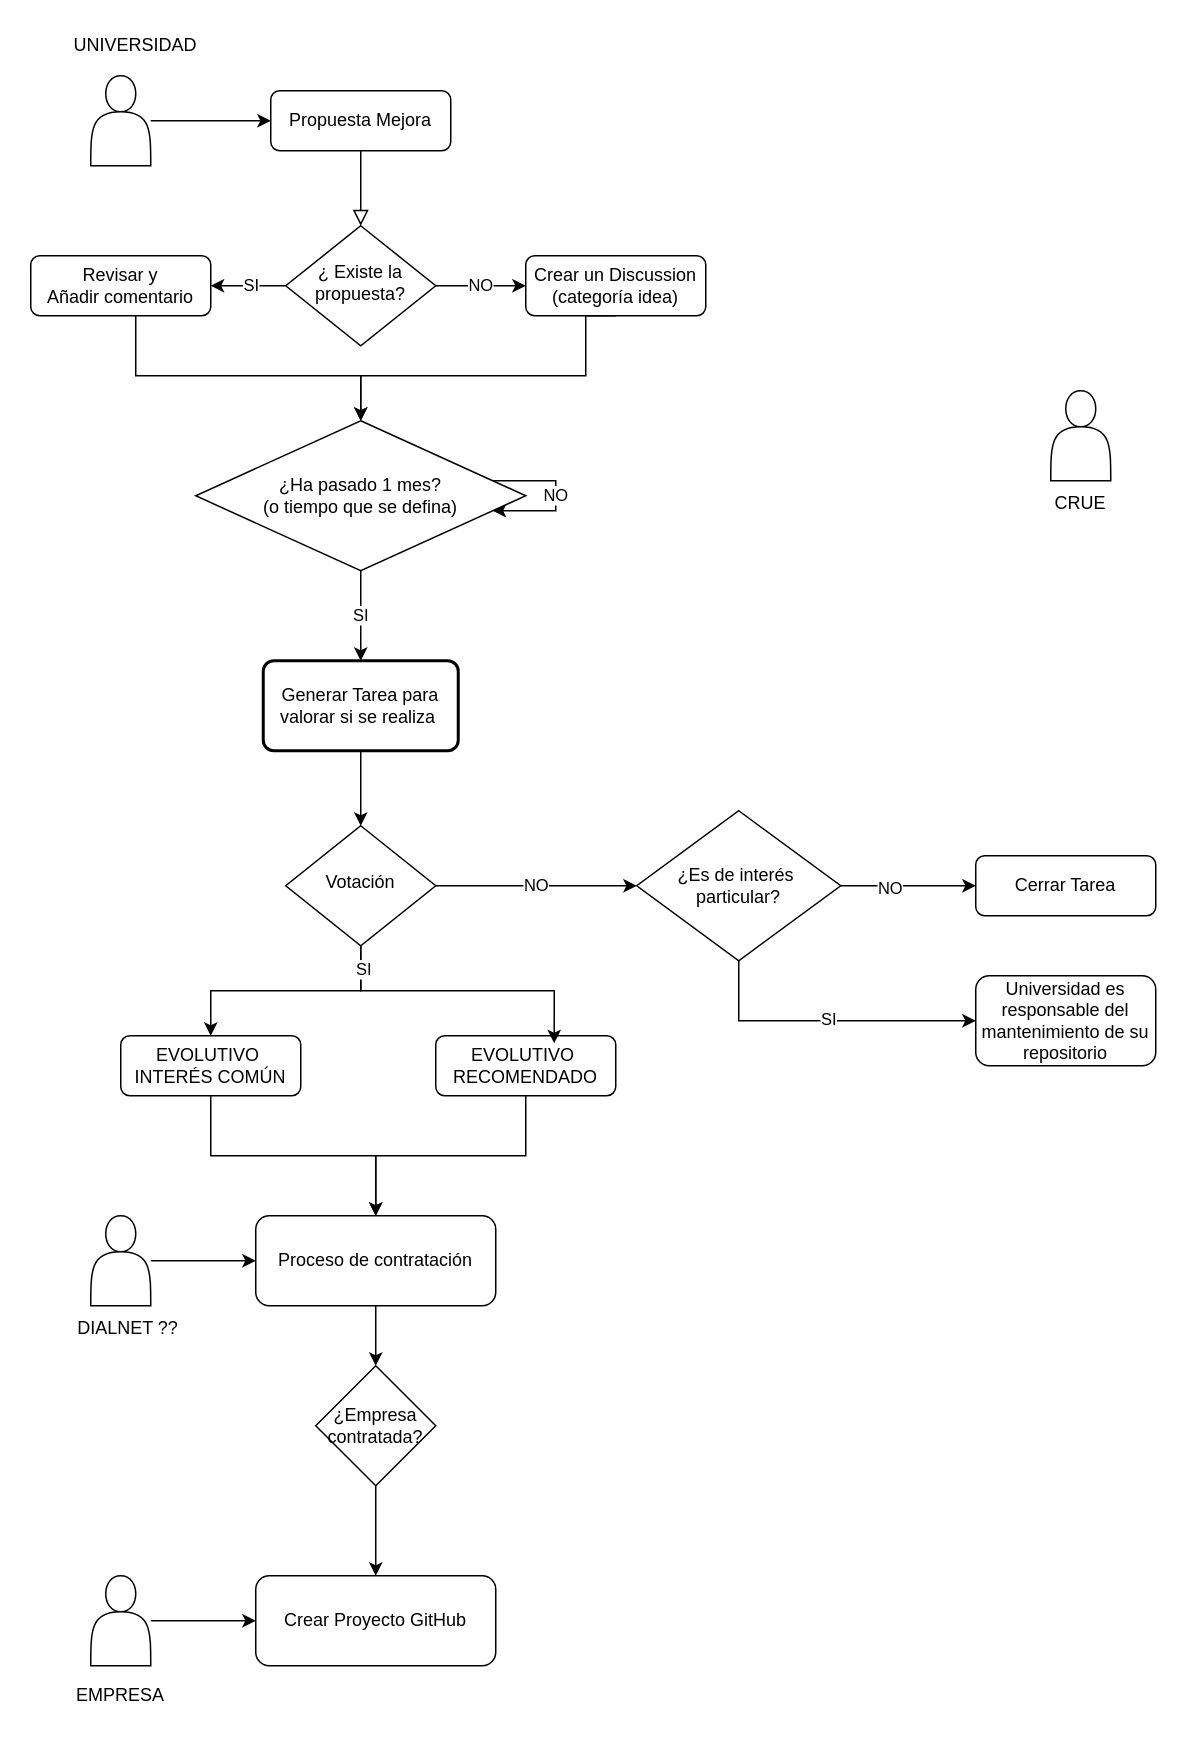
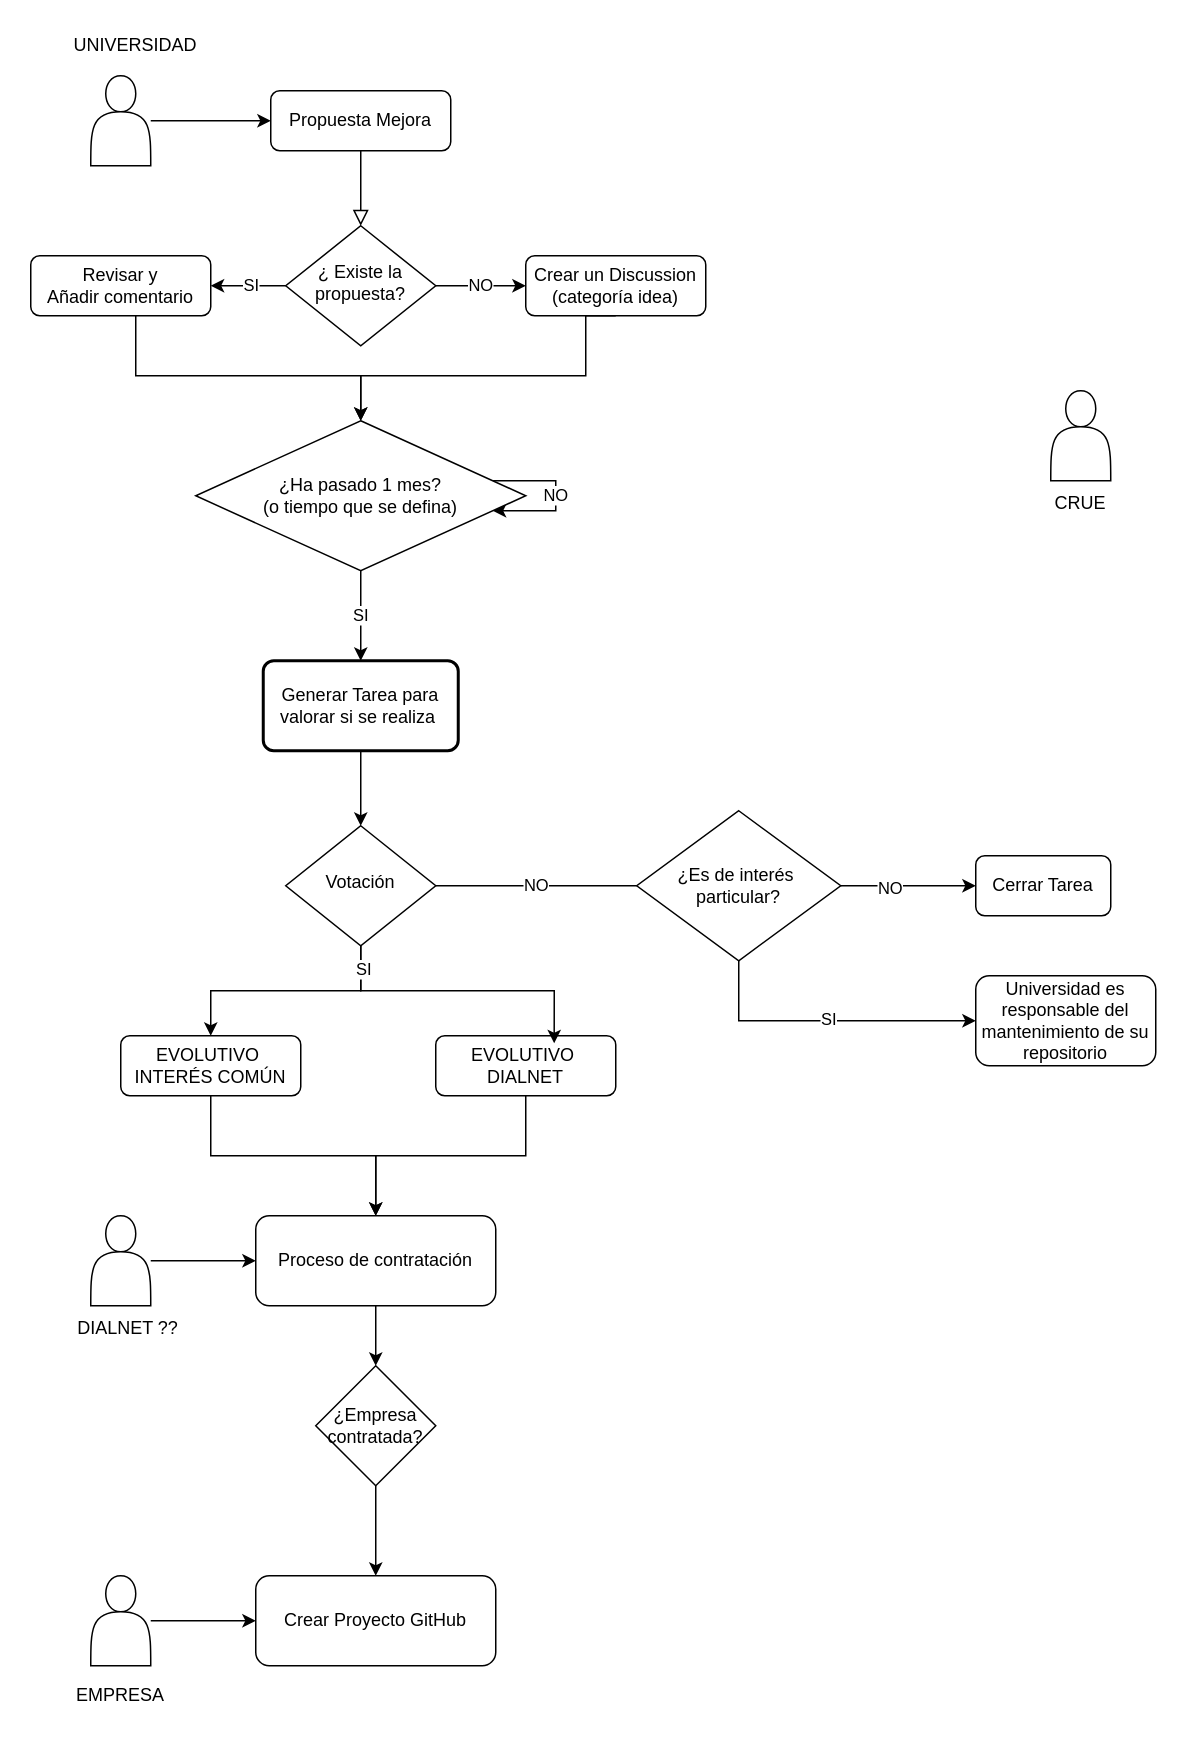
(625, 886) -> (629, 886)
(1066, 886) -> (1043, 886)
(526, 1066) -> (526, 1066)
